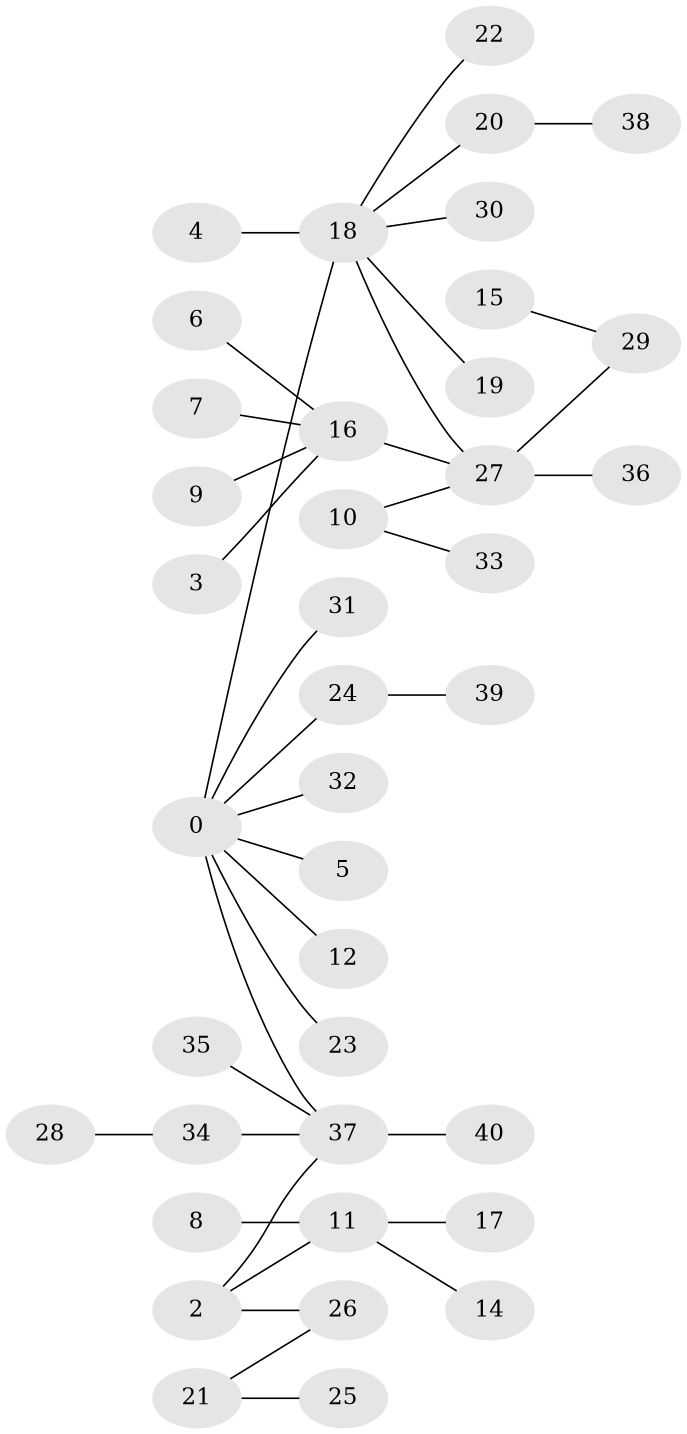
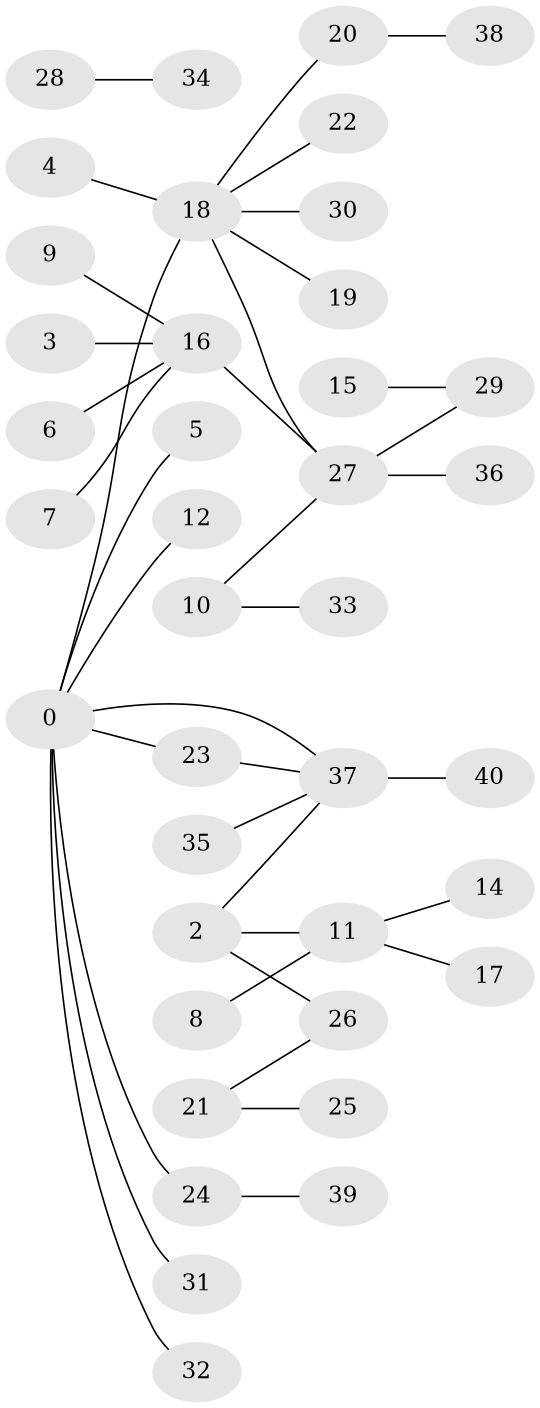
(270, 1135) -> (270, 767)
